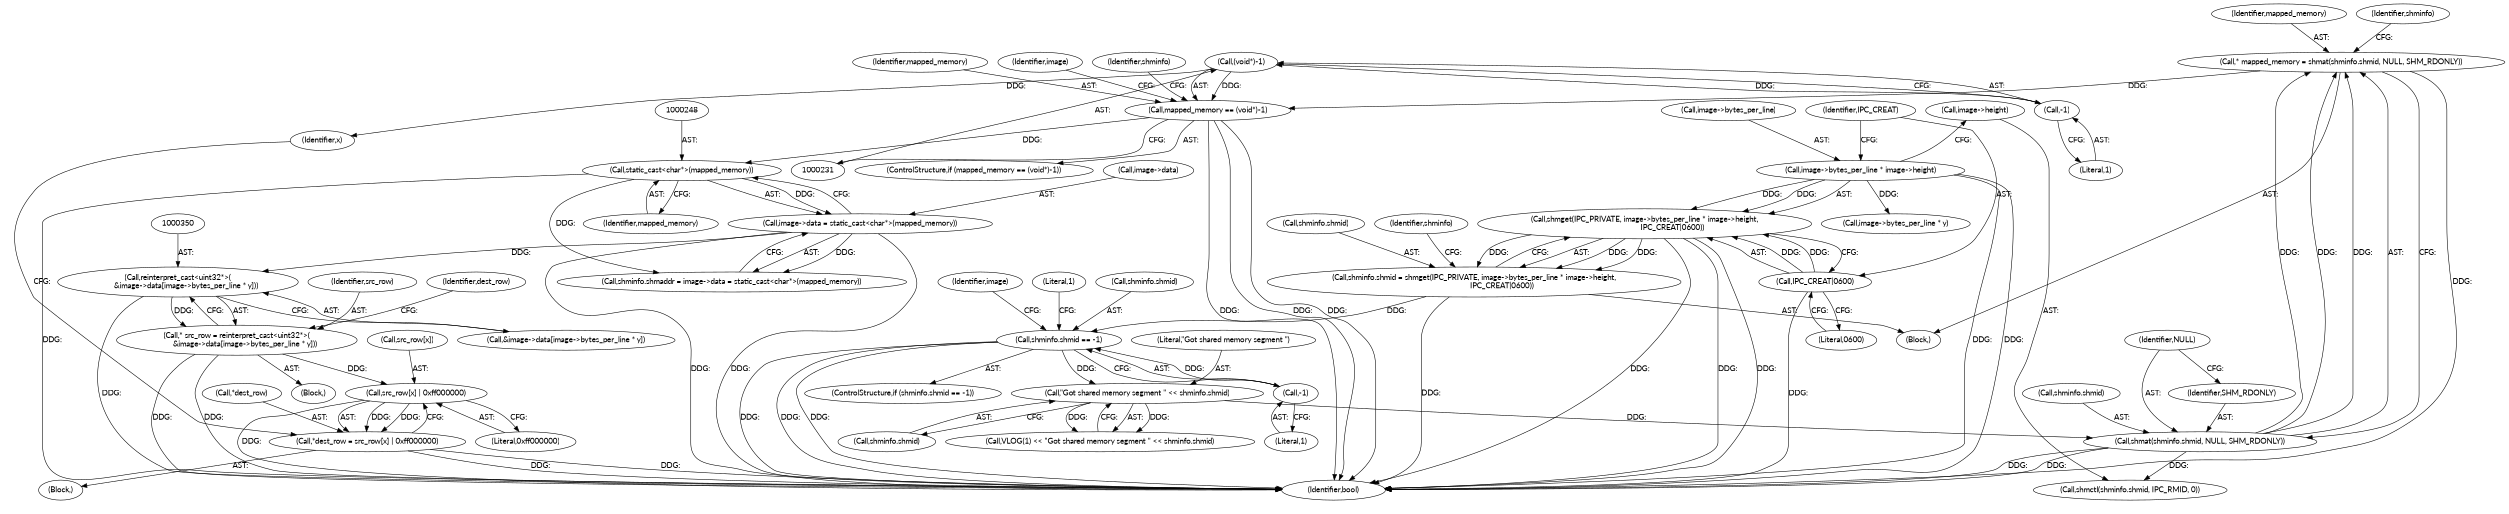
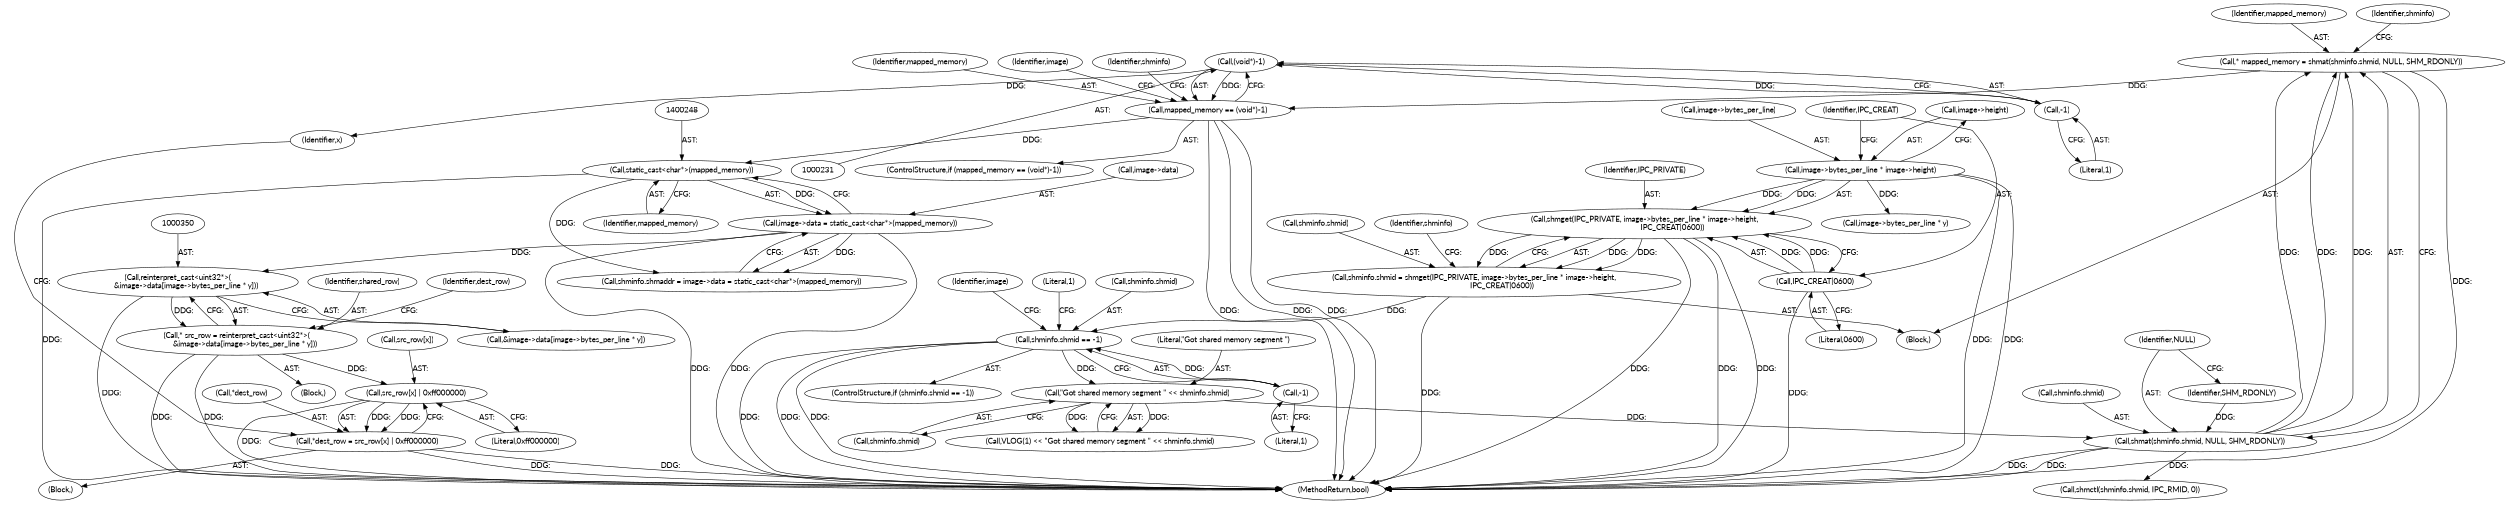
(682, 111) -> (682, 111)
(1014, 160) -> (1246, 91)
none -> (1645, 171)
(362, 282) -> (362, 282)
(2042, 310) -> (1905, 132)
(1821, 311) -> (1821, 311)
(2227, 418) -> (2227, 418)
(1334, 490) -> (1334, 490)
